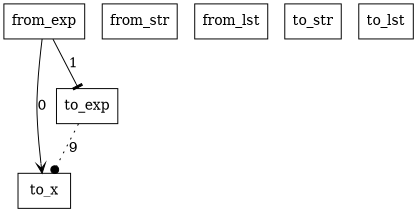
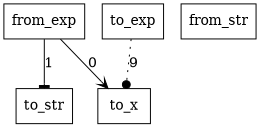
(231, 21) -> none
(386, 21) -> none
(65, 62) -> (44, 61)
